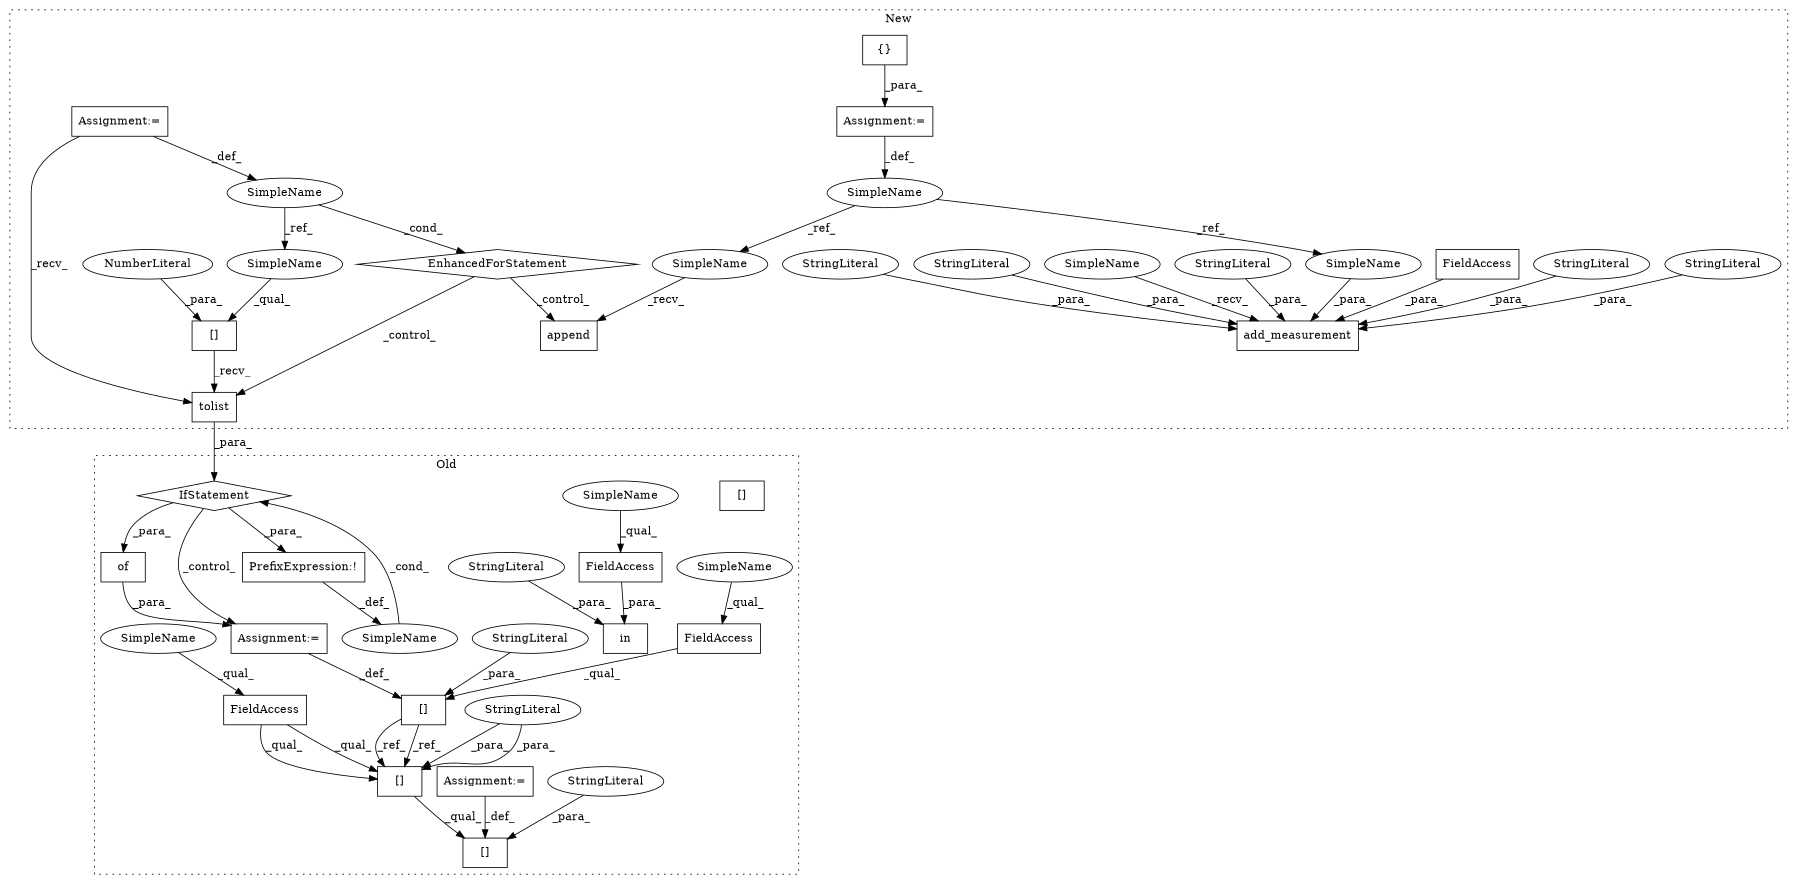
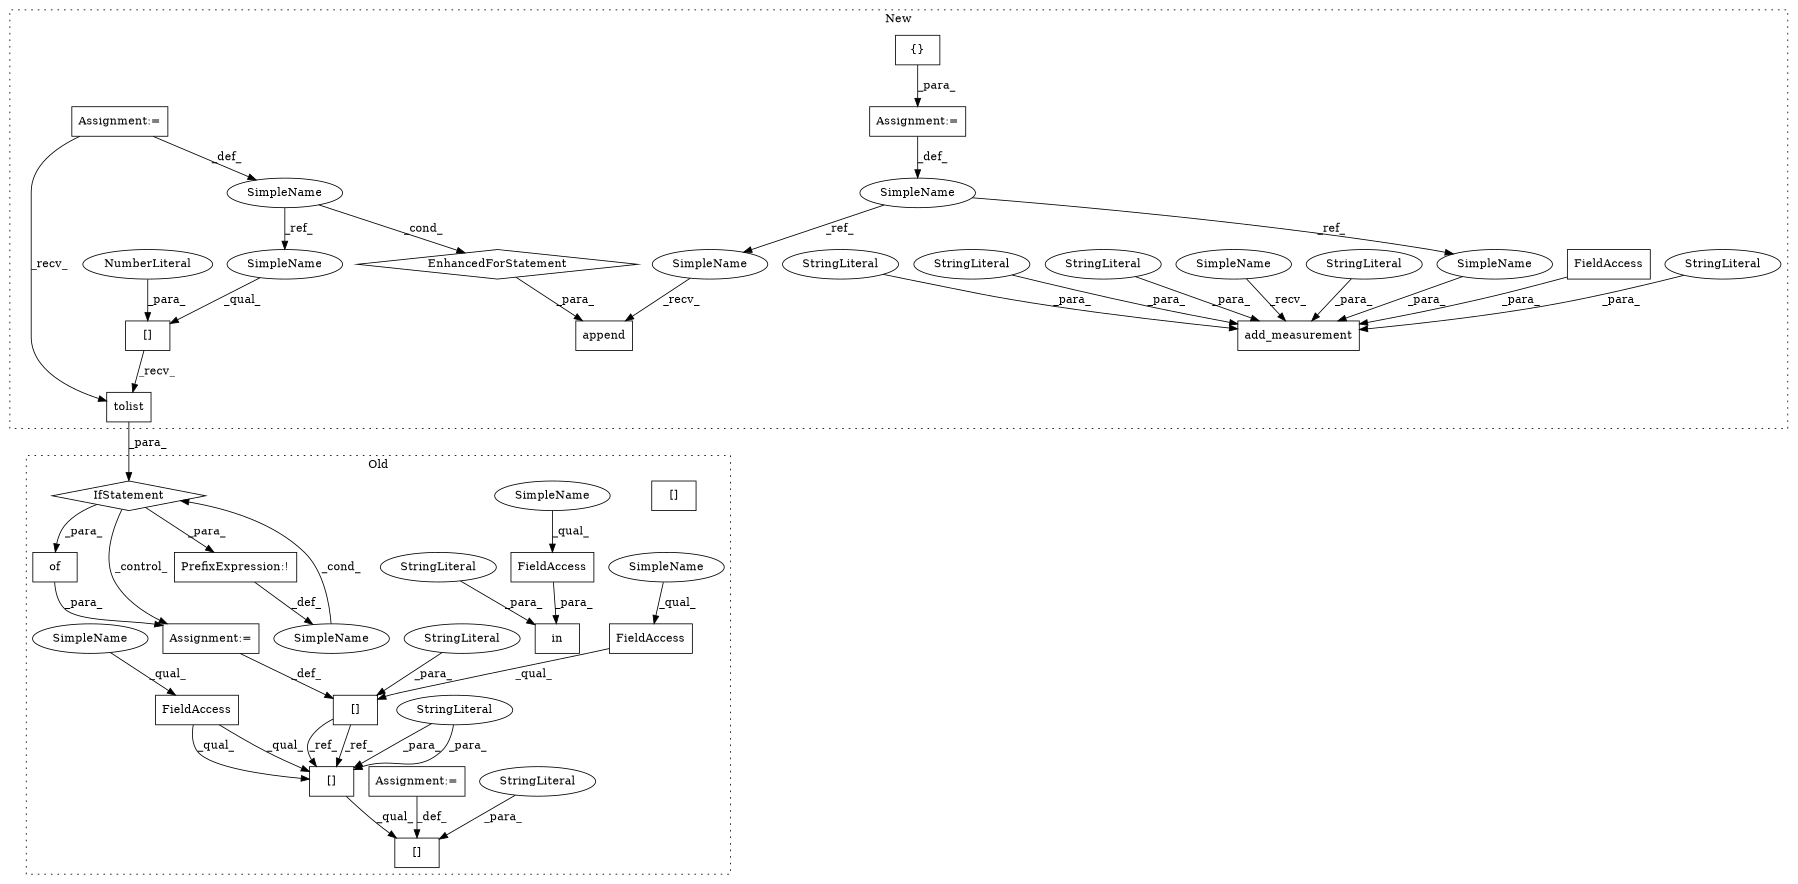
(563, 300) -> (575, 300)
(359, 334) -> none
